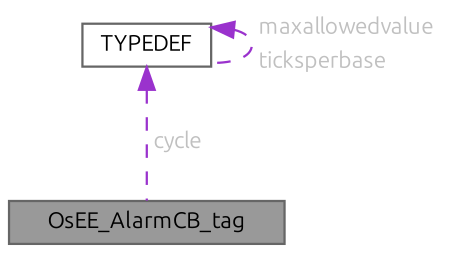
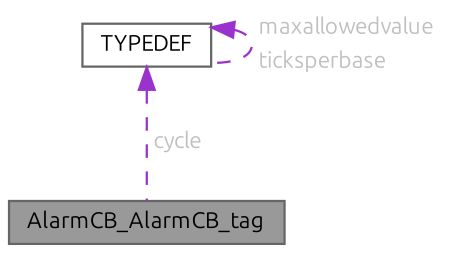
(147, 222) -> (147, 222)
